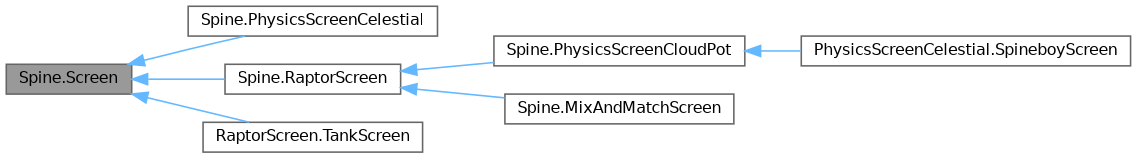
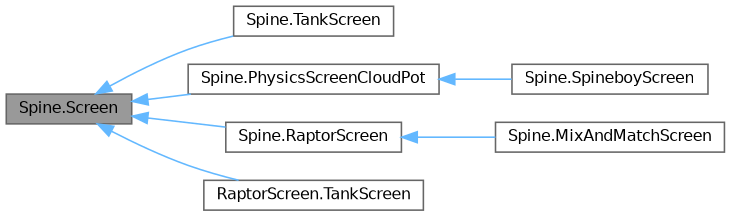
(313, 21) -> (314, 21)
(966, 51) -> (610, 79)
(455, 66) -> (169, 97)
